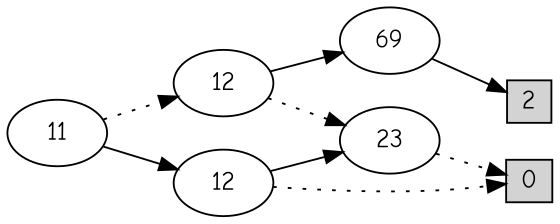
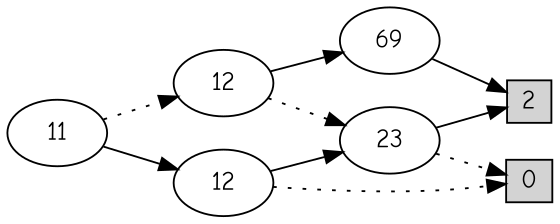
none -> (462, 120)
